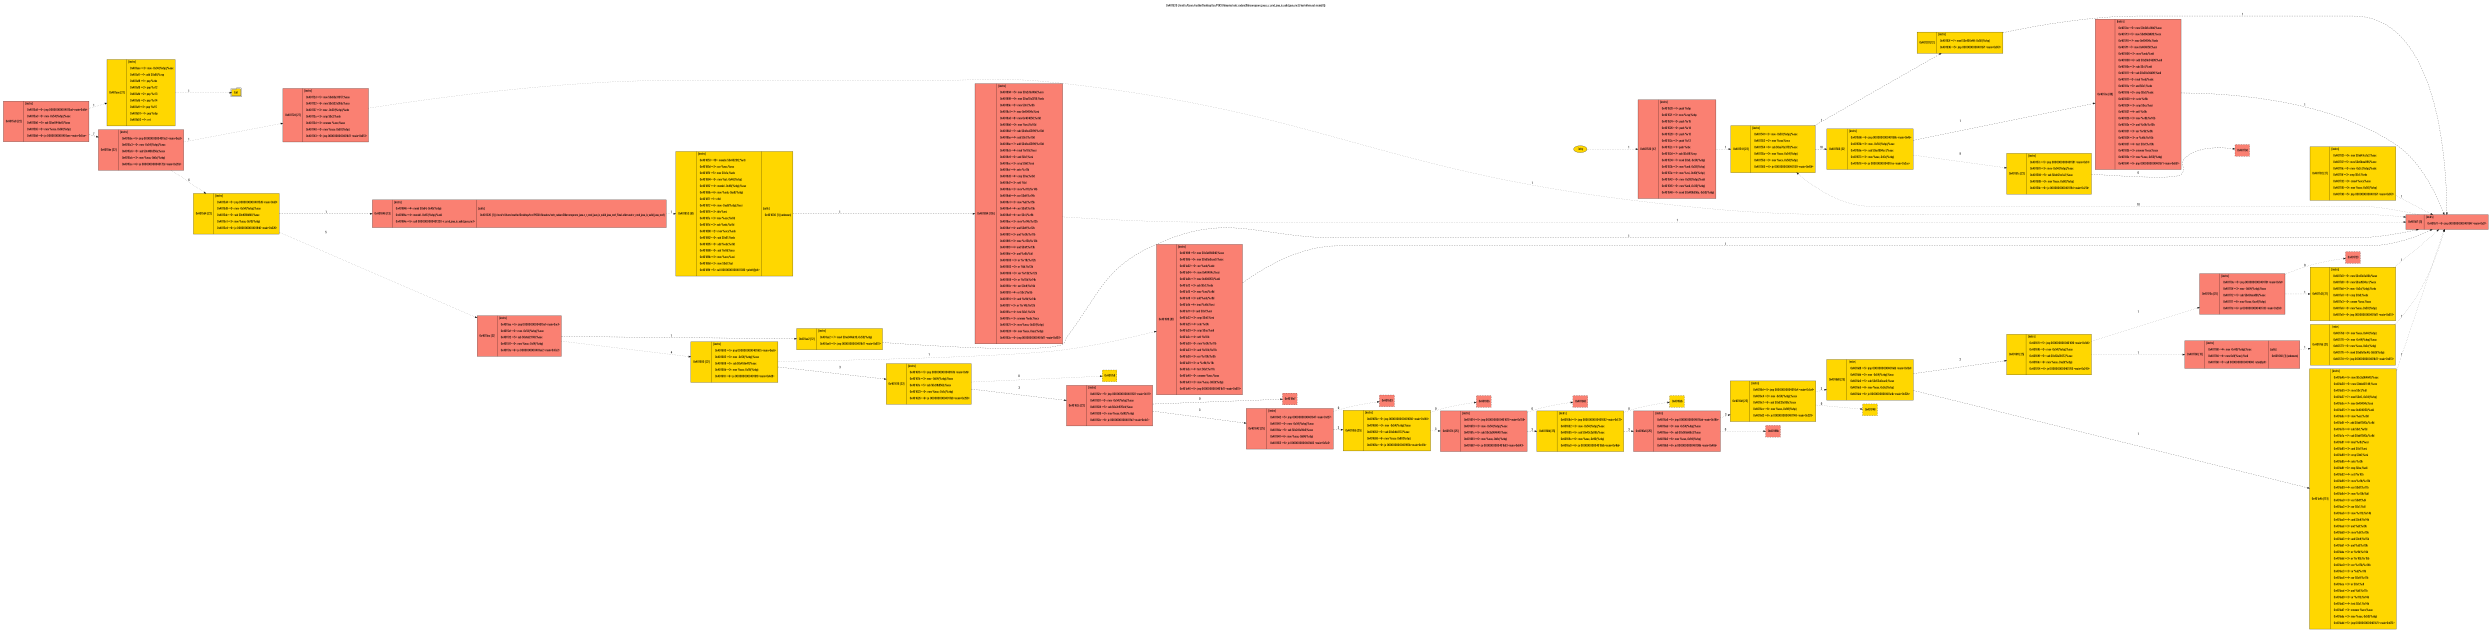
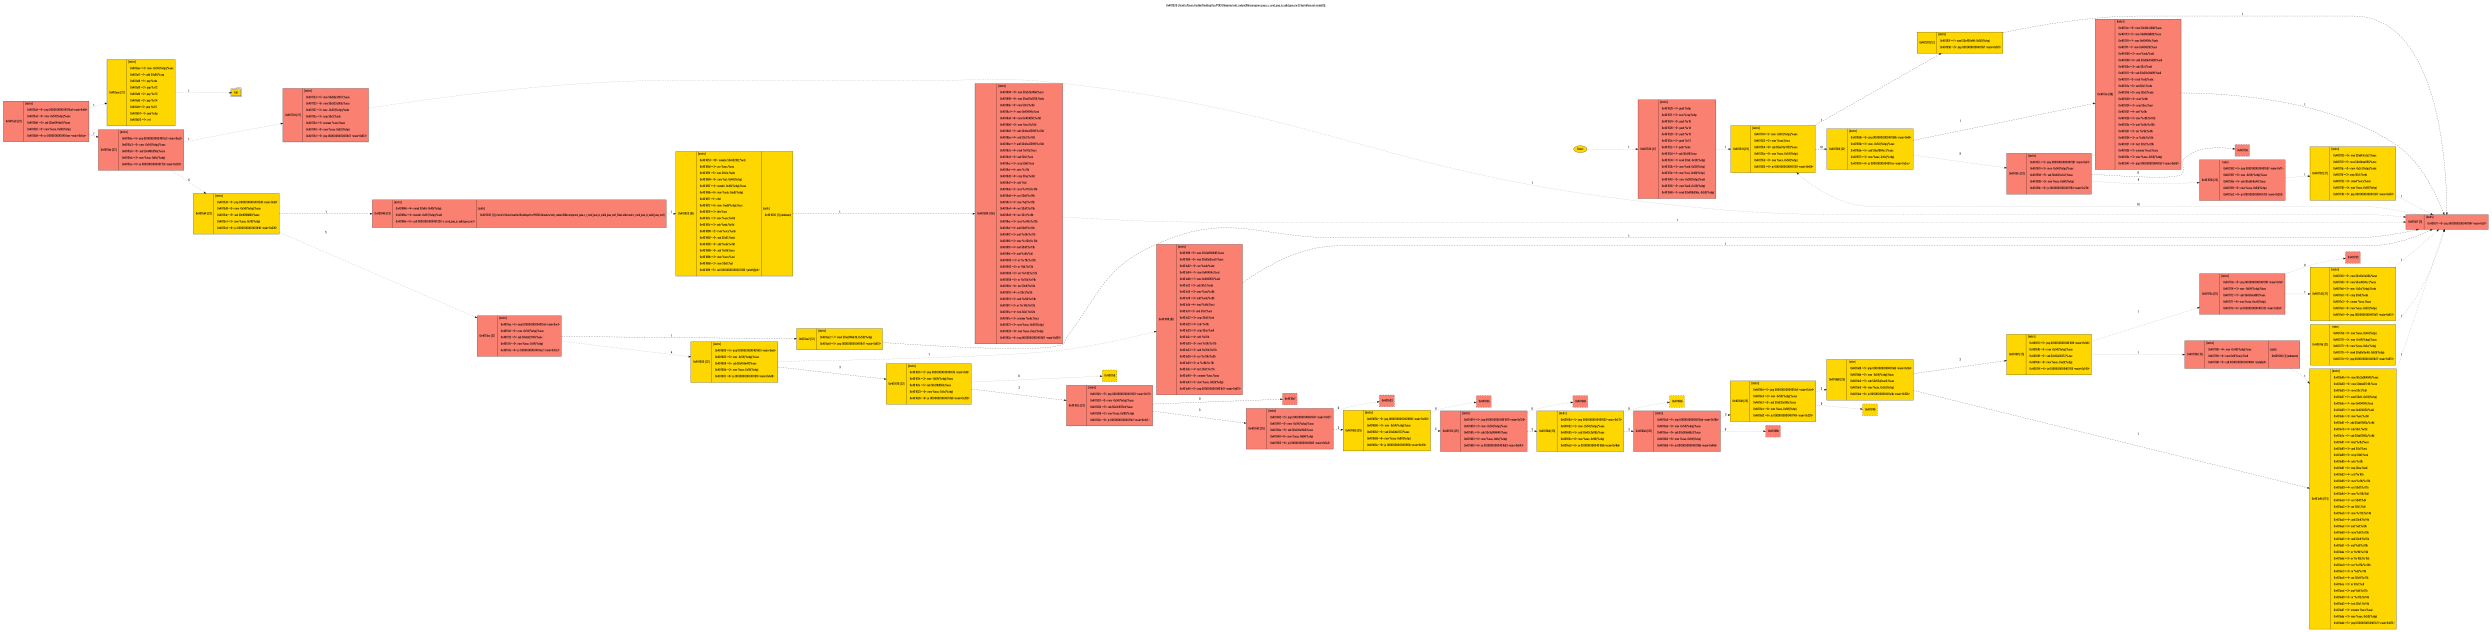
(1580, 149) -> (1580, 149)
(2049, 174) -> (2049, 174)
none -> (2242, 180)
(2304, 349) -> (2300, 374)
